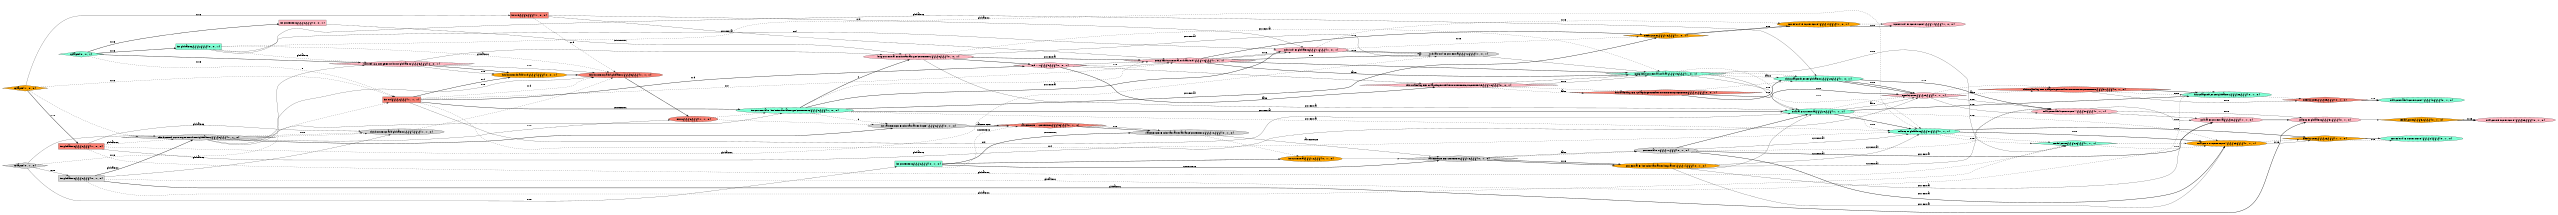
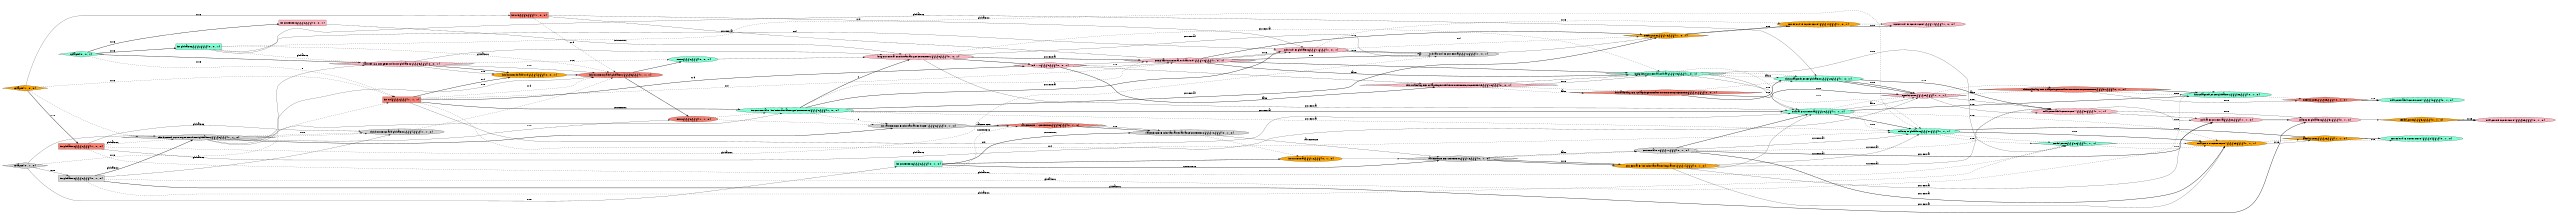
(1459, 39) -> (1459, 39)
none -> (693, 59)
(1564, 64) -> (1573, 47)
